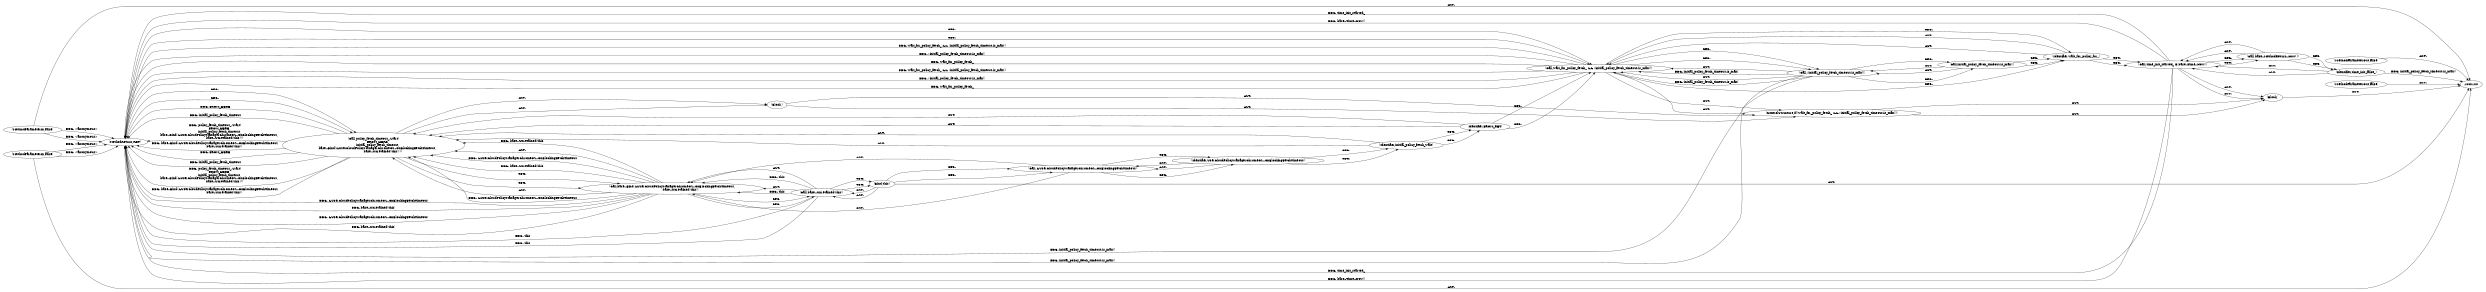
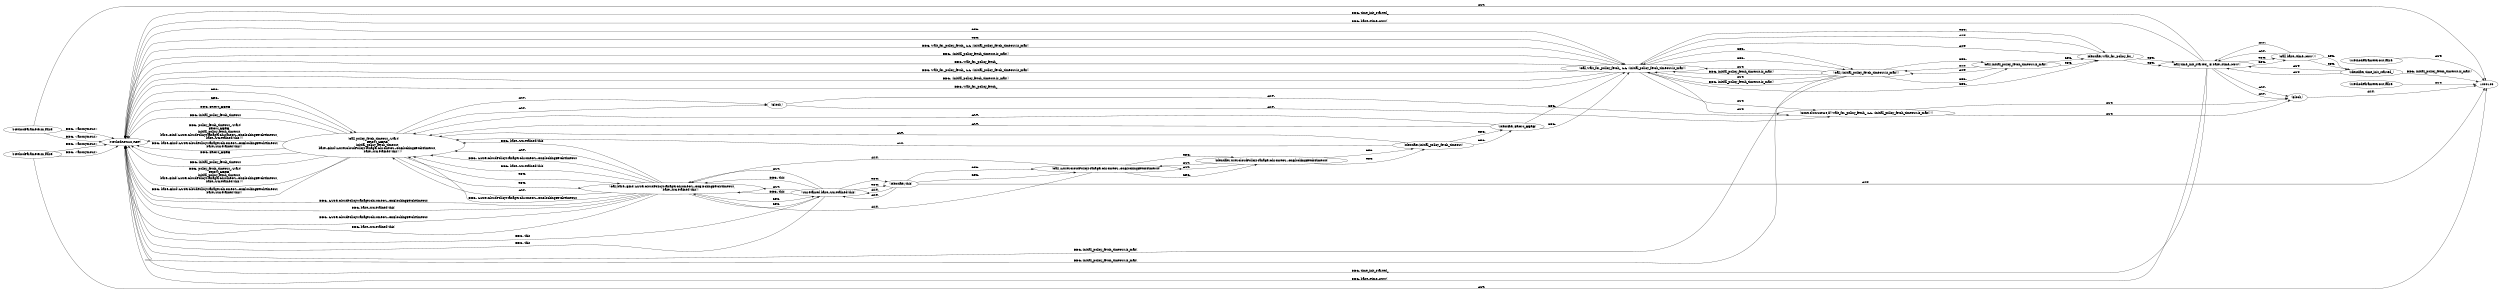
(2273, 57) -> (2297, 57)
(2356, 72) -> (2372, 72)
(1485, 127) -> (1517, 127)
(1406, 145) -> (1433, 145)
(882, 184) -> (901, 184)
(822, 193) -> (829, 193)
